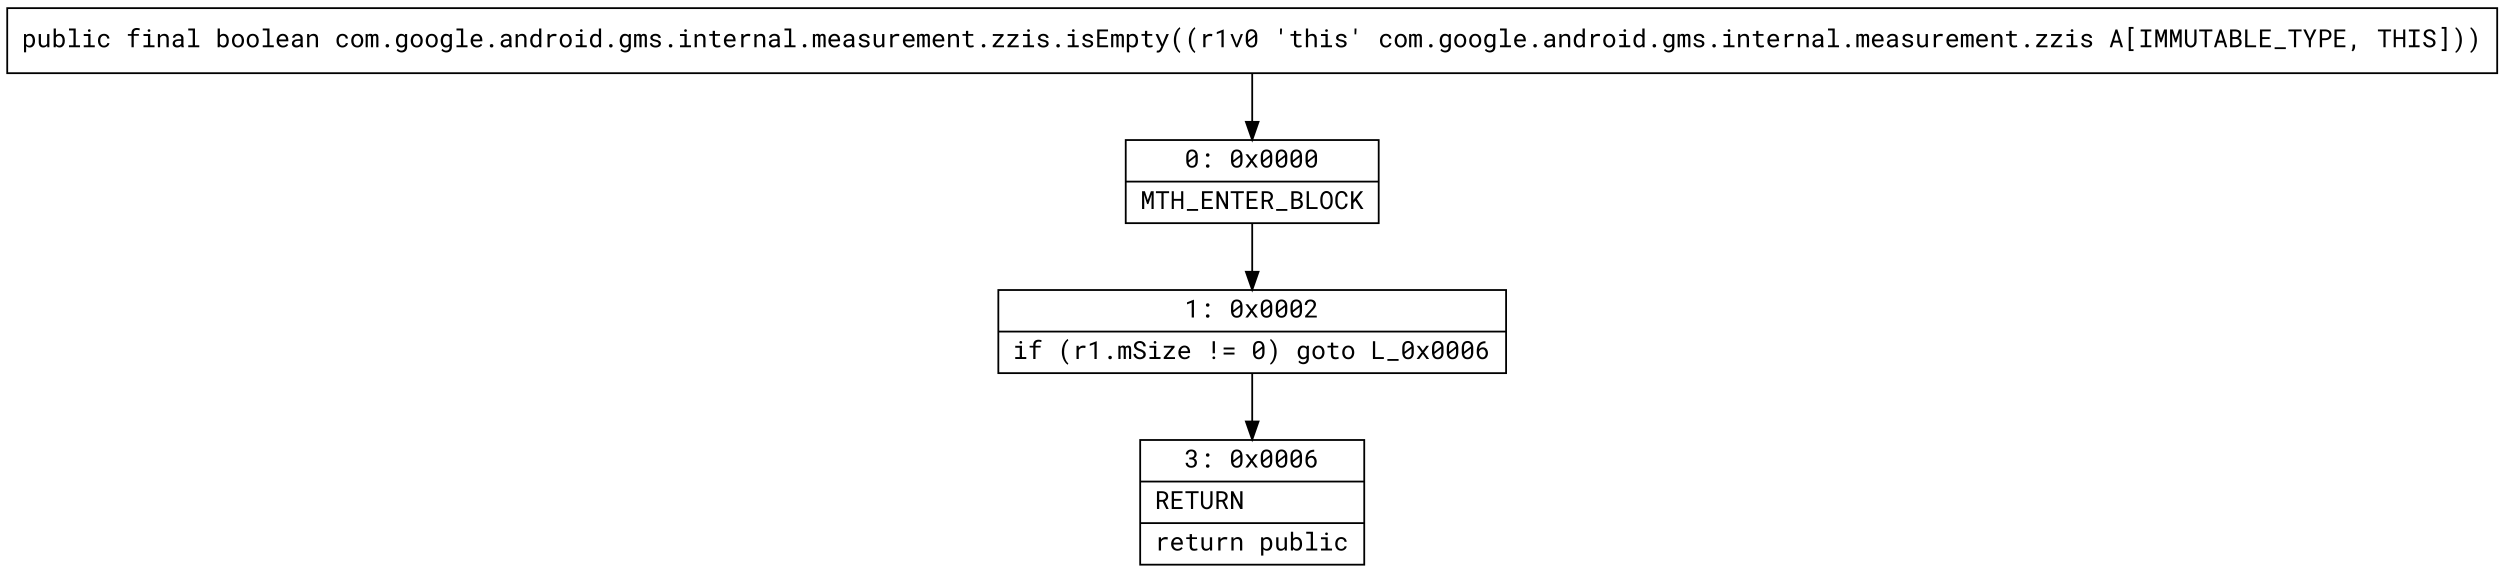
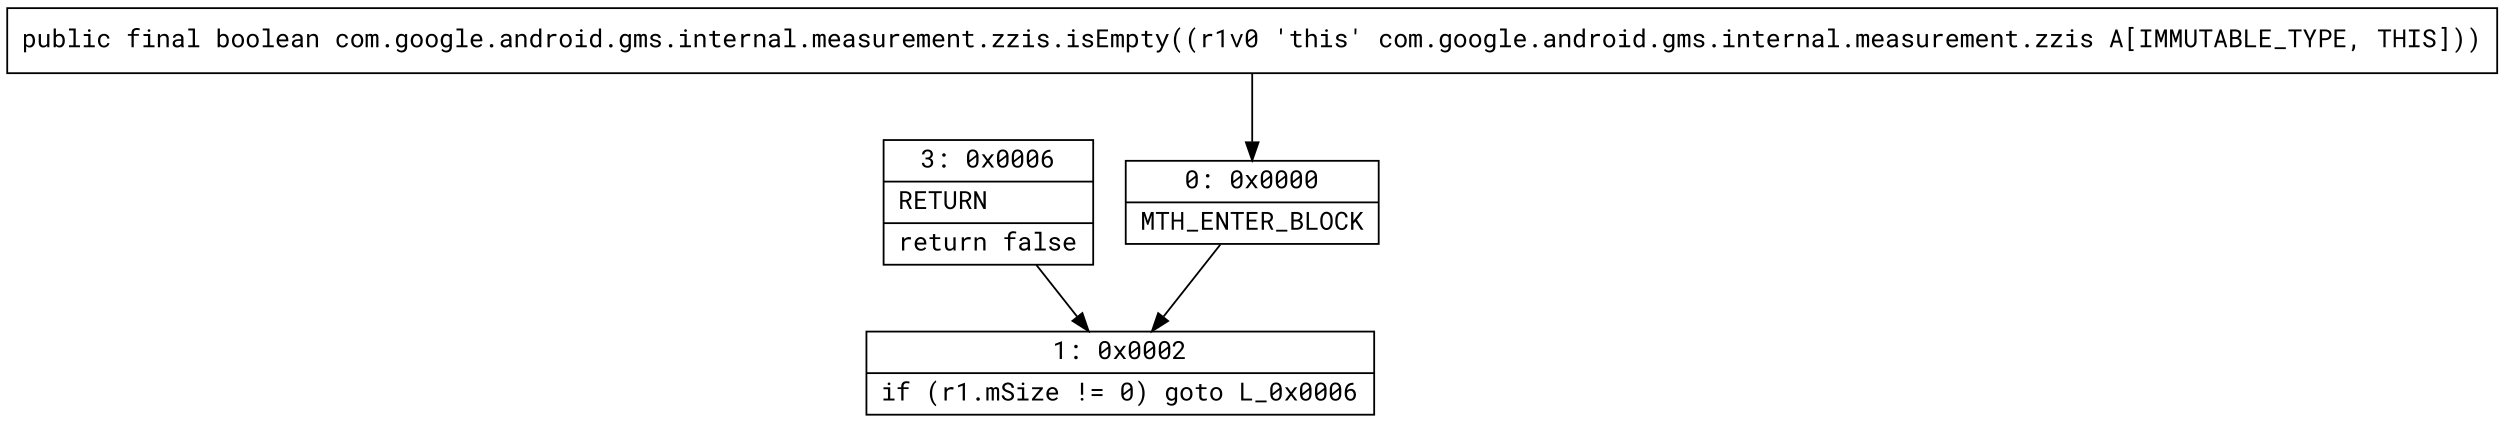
(1252, 398) -> (1057, 291)
(1252, 543) -> (988, 243)
